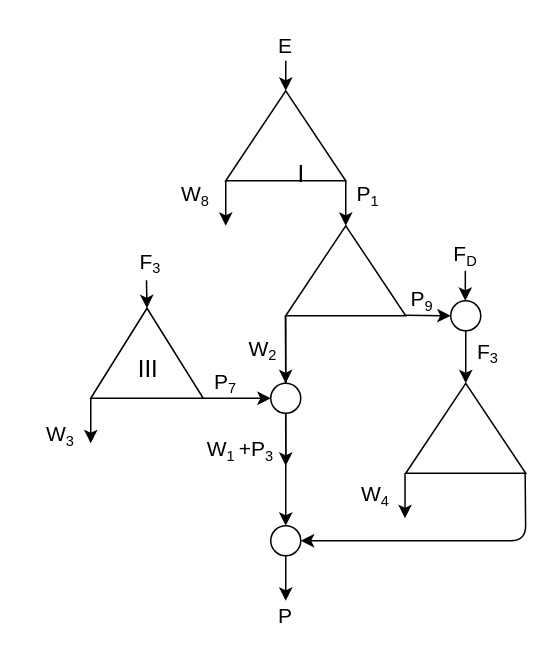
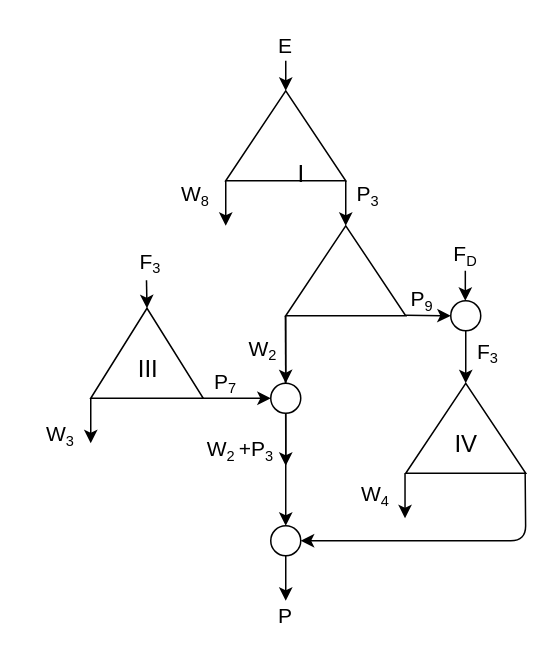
(368, 196) -> (368, 196)
none -> (466, 443)
(241, 451) -> (241, 451)
